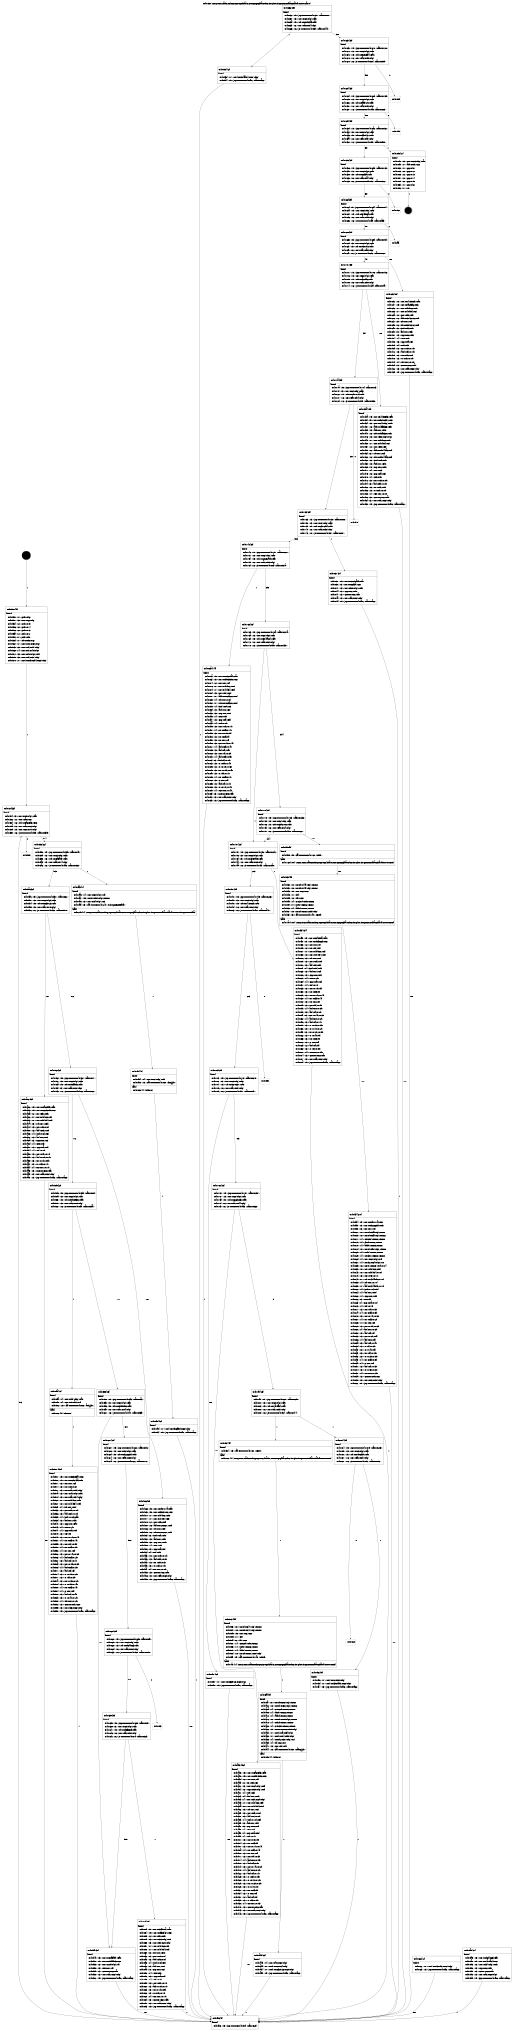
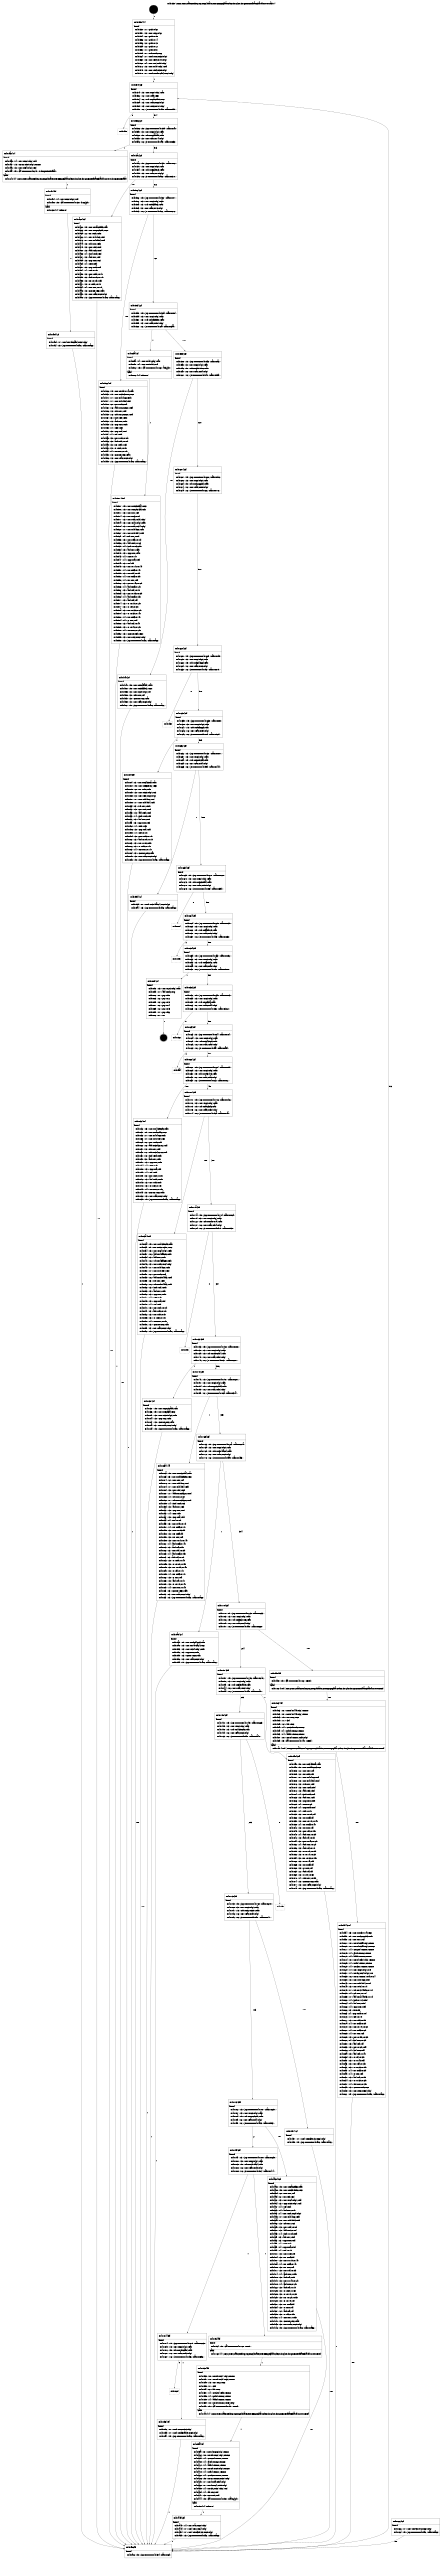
(257, 745) -> (213, 1546)
(119, 1843) -> (199, 740)
